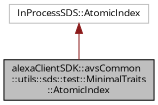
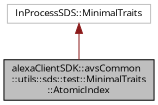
(79, 14) -> (79, 14)
